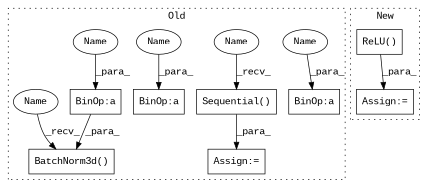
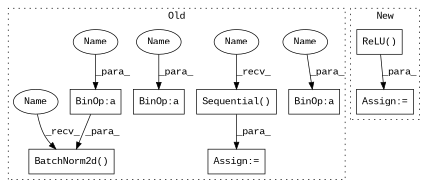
(72, 162) -> (72, 162)
